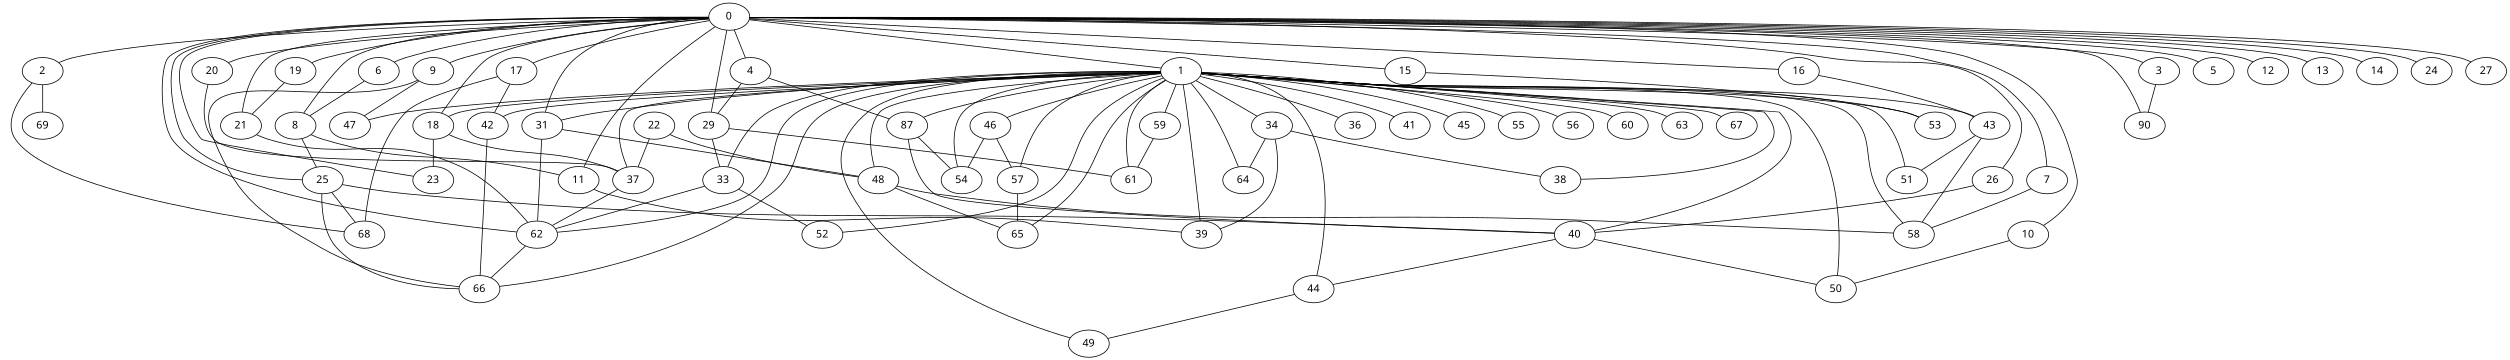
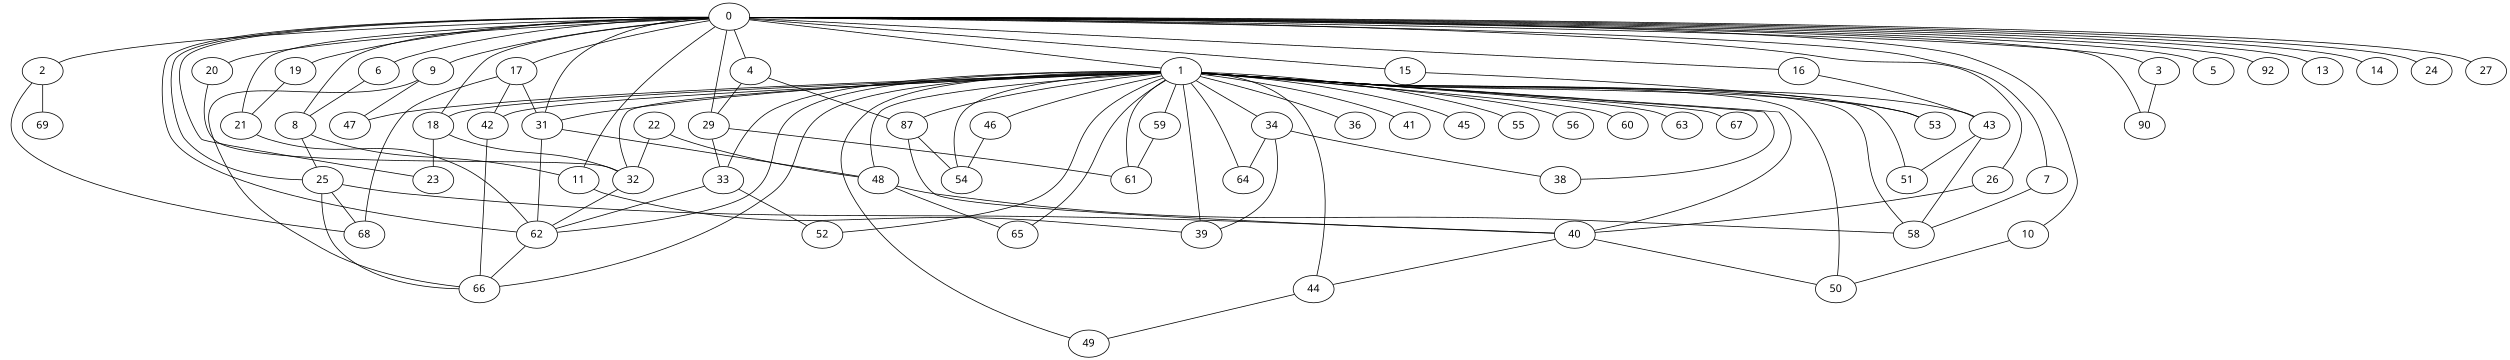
(2268, 71) -> (2268, 71)
none -> (528, 95)
(633, 180) -> (633, 180)
(1018, 180) -> none
